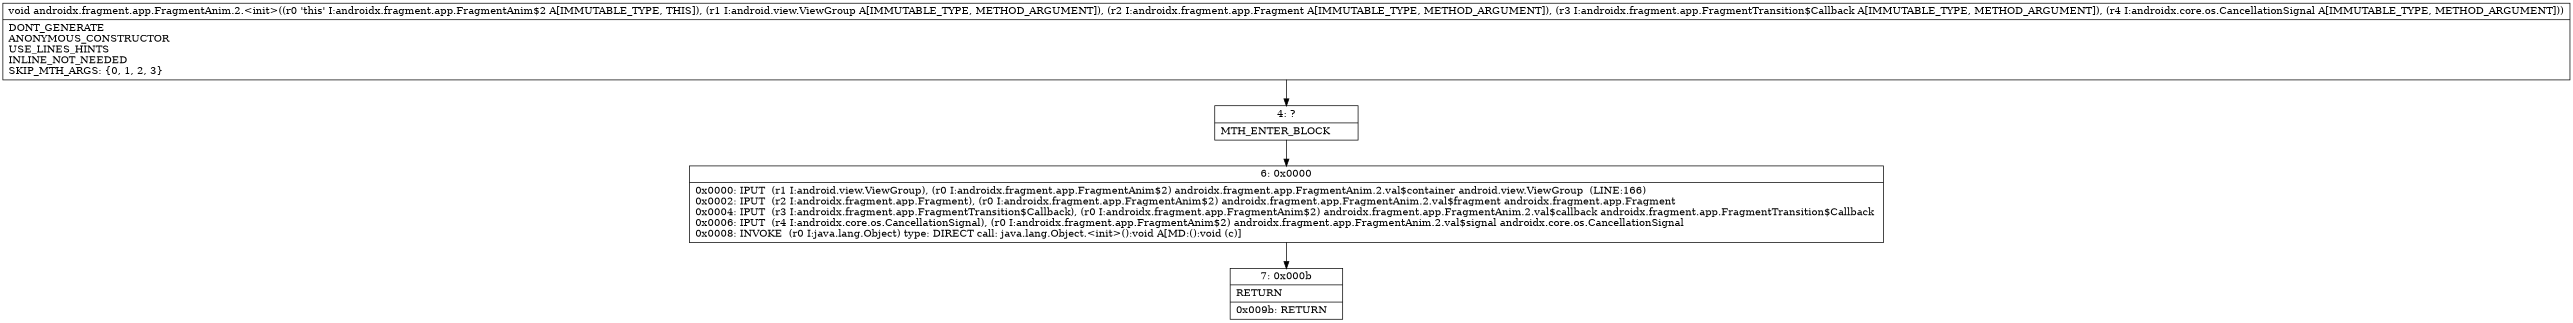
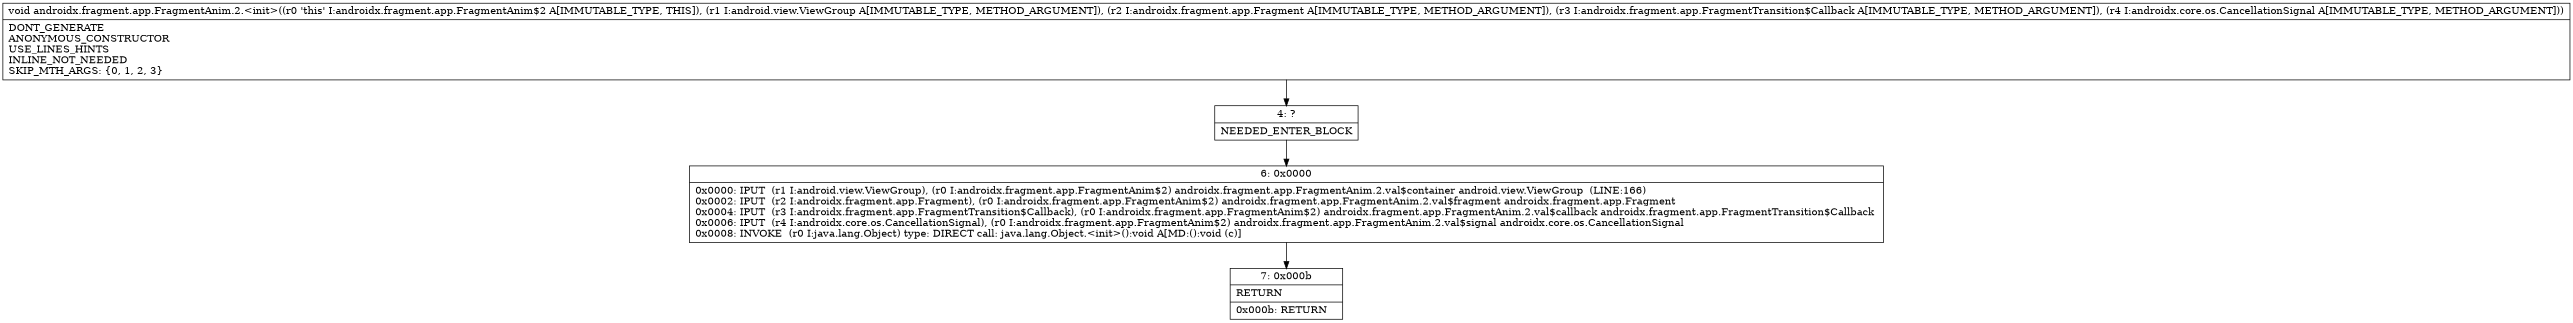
(1276, 131) -> (1286, 131)
(1286, 310) -> (1286, 310)
